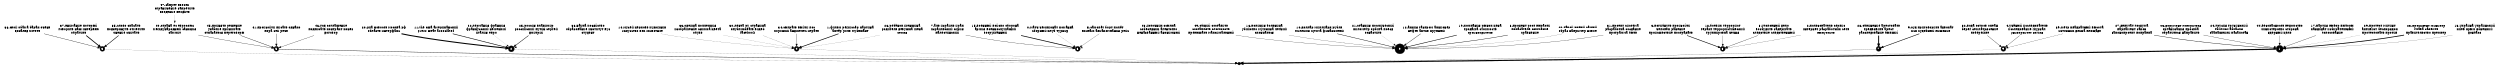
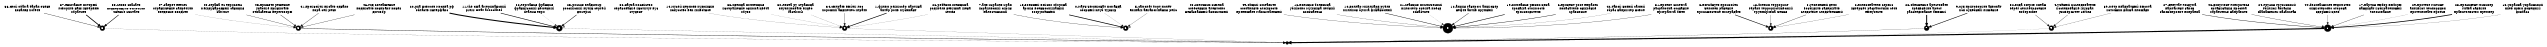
(175, 18) -> (244, 22)
